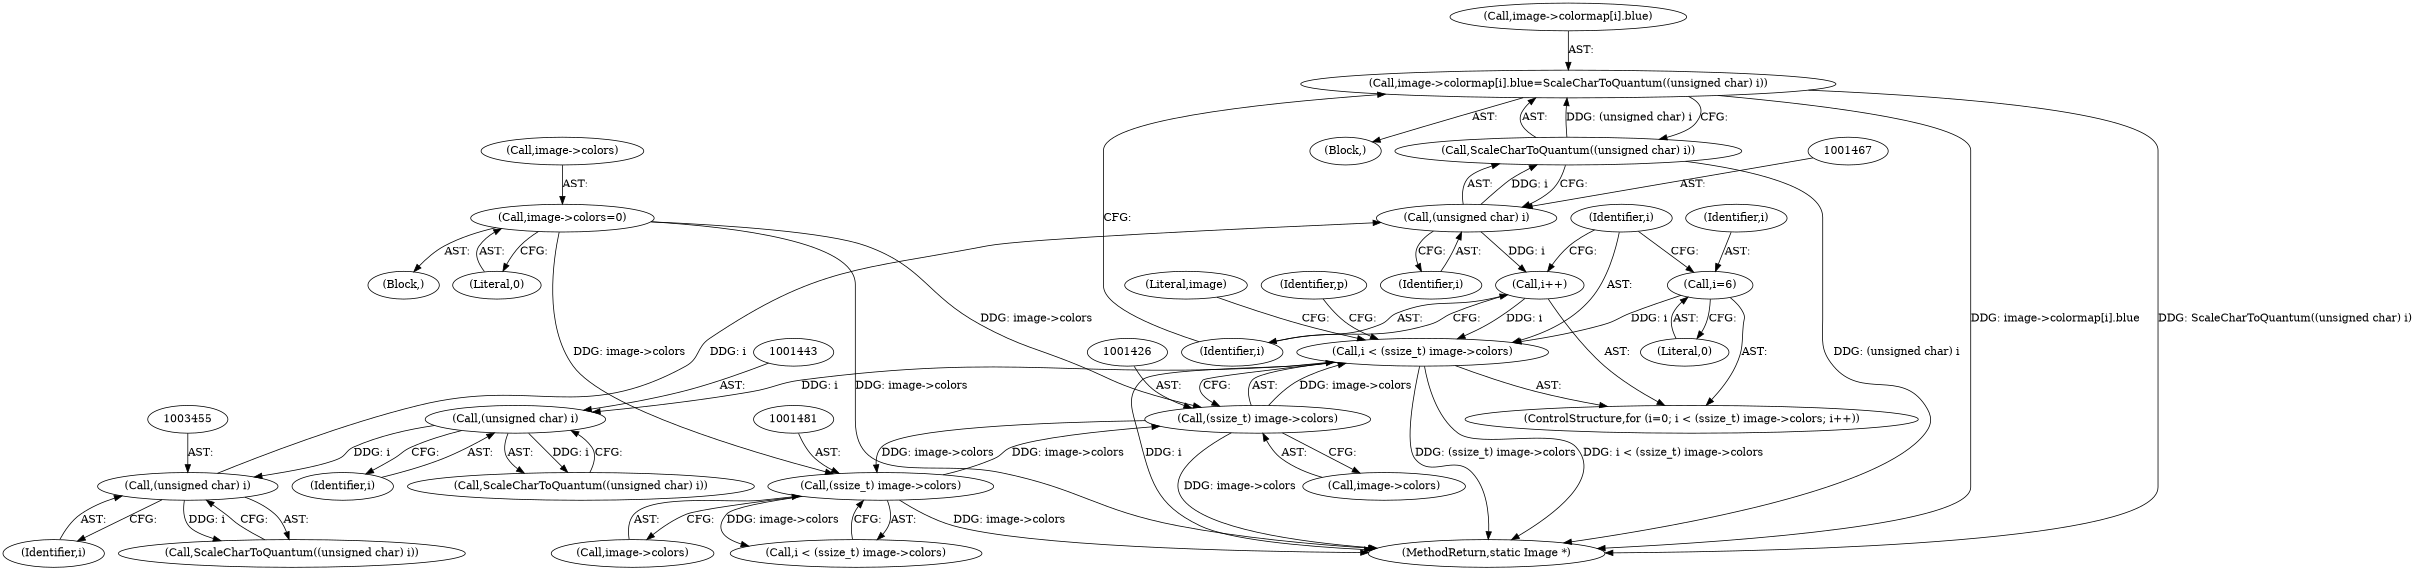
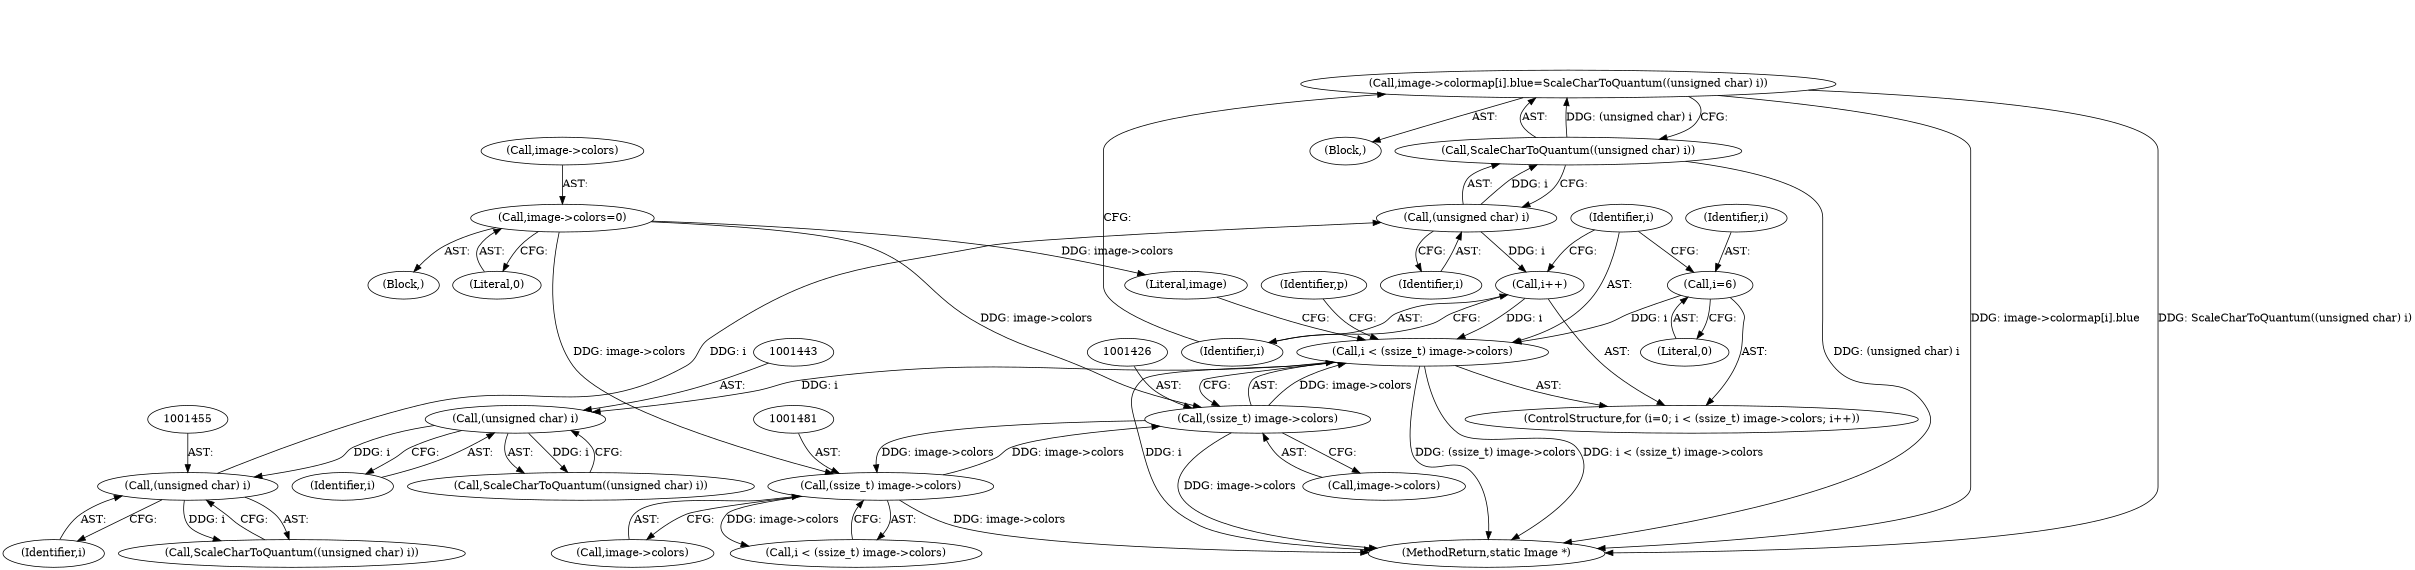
(1568, 17) -> none
(1848, 151) -> none
(188, 419) -> (188, 419)
(923, 468) -> (896, 236)
